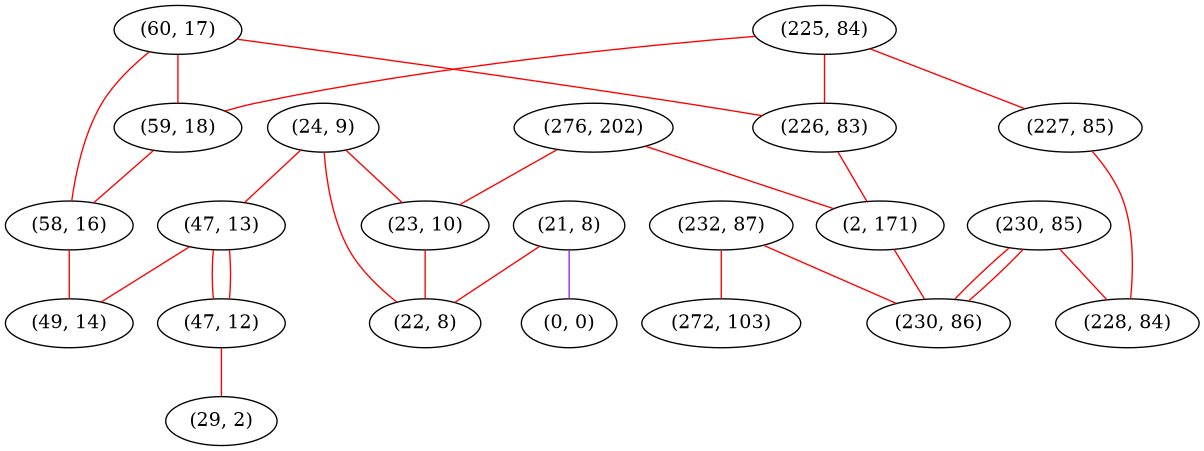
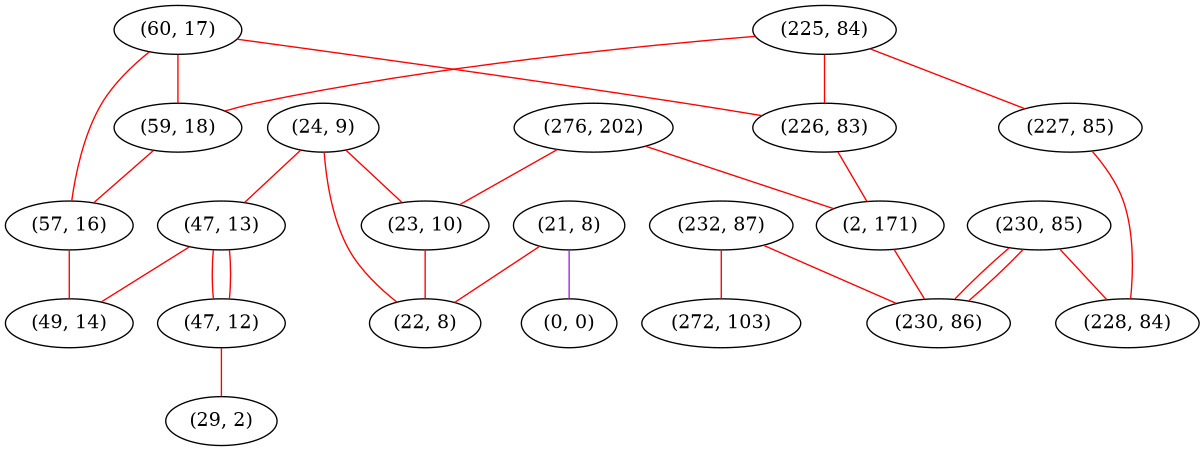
(69, 225) -> (69, 225)
